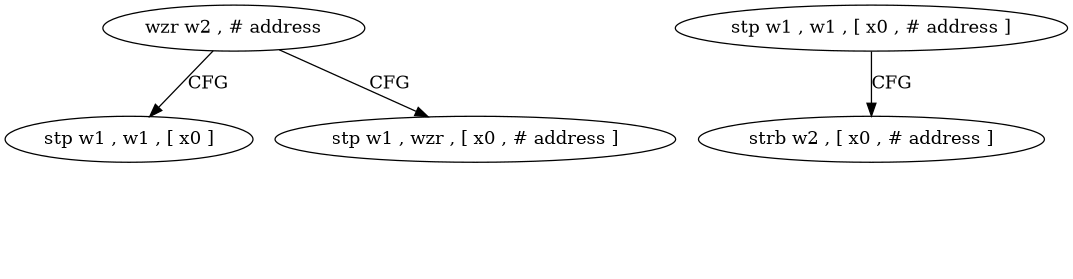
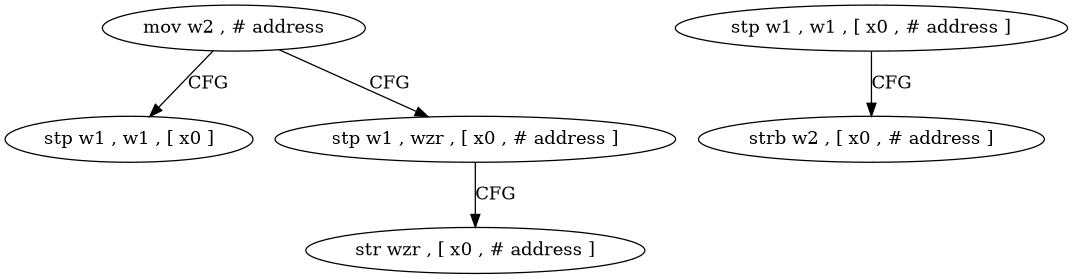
(234, 28) -> (234, 28)
none -> (475, 250)
